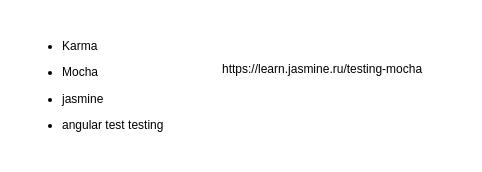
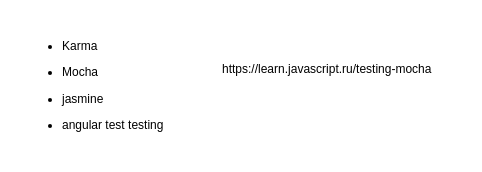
(341, 70) -> (342, 77)
